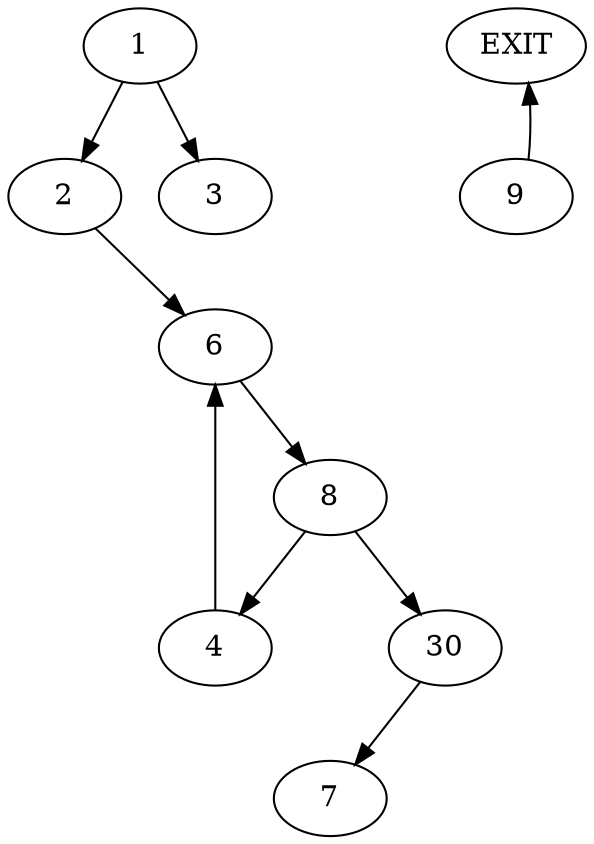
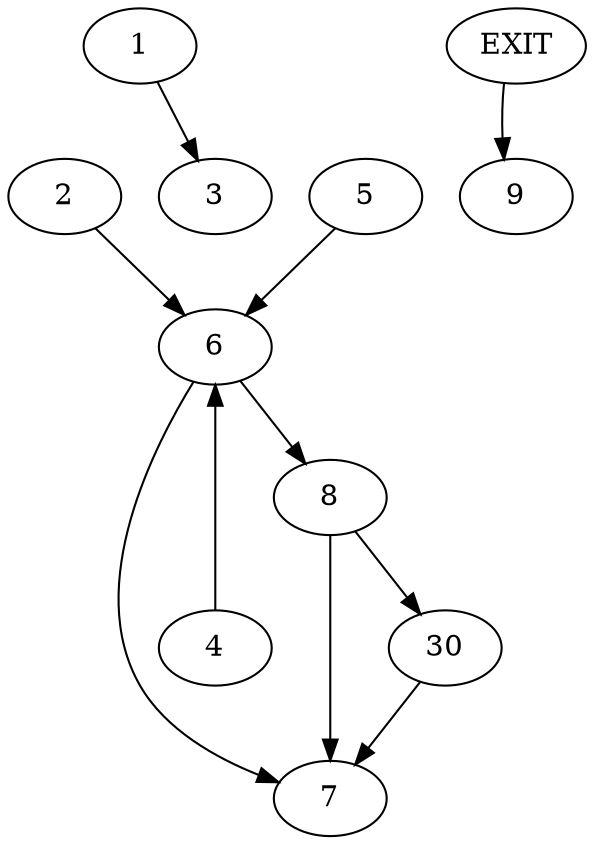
(107, 112) -> none
(530, 132) -> (502, 111)
none -> (366, 196)
(279, 564) -> (330, 637)
none -> (119, 603)
